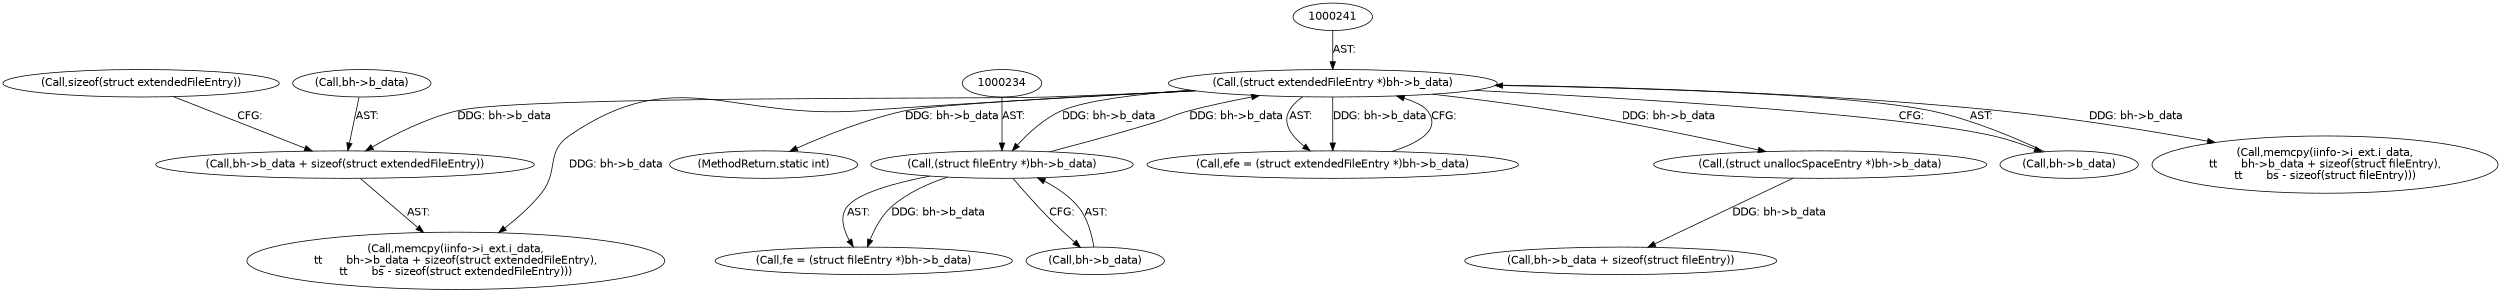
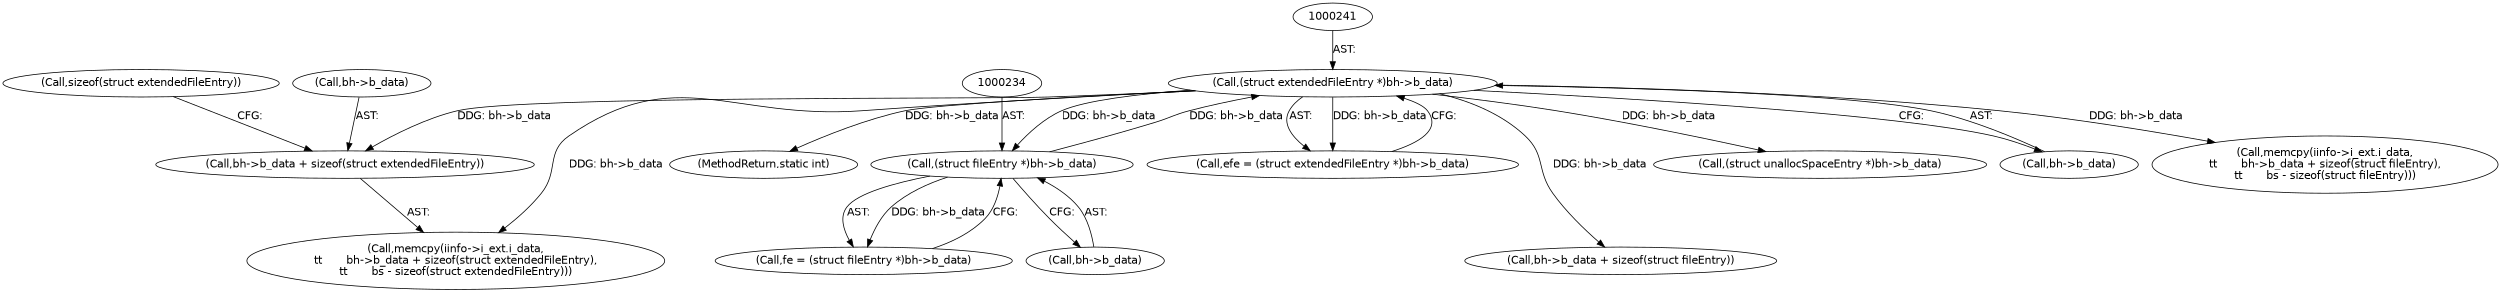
(1724, 211) -> (1536, 150)
none -> (976, 227)
